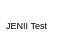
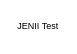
(27, 27) -> (38, 27)
